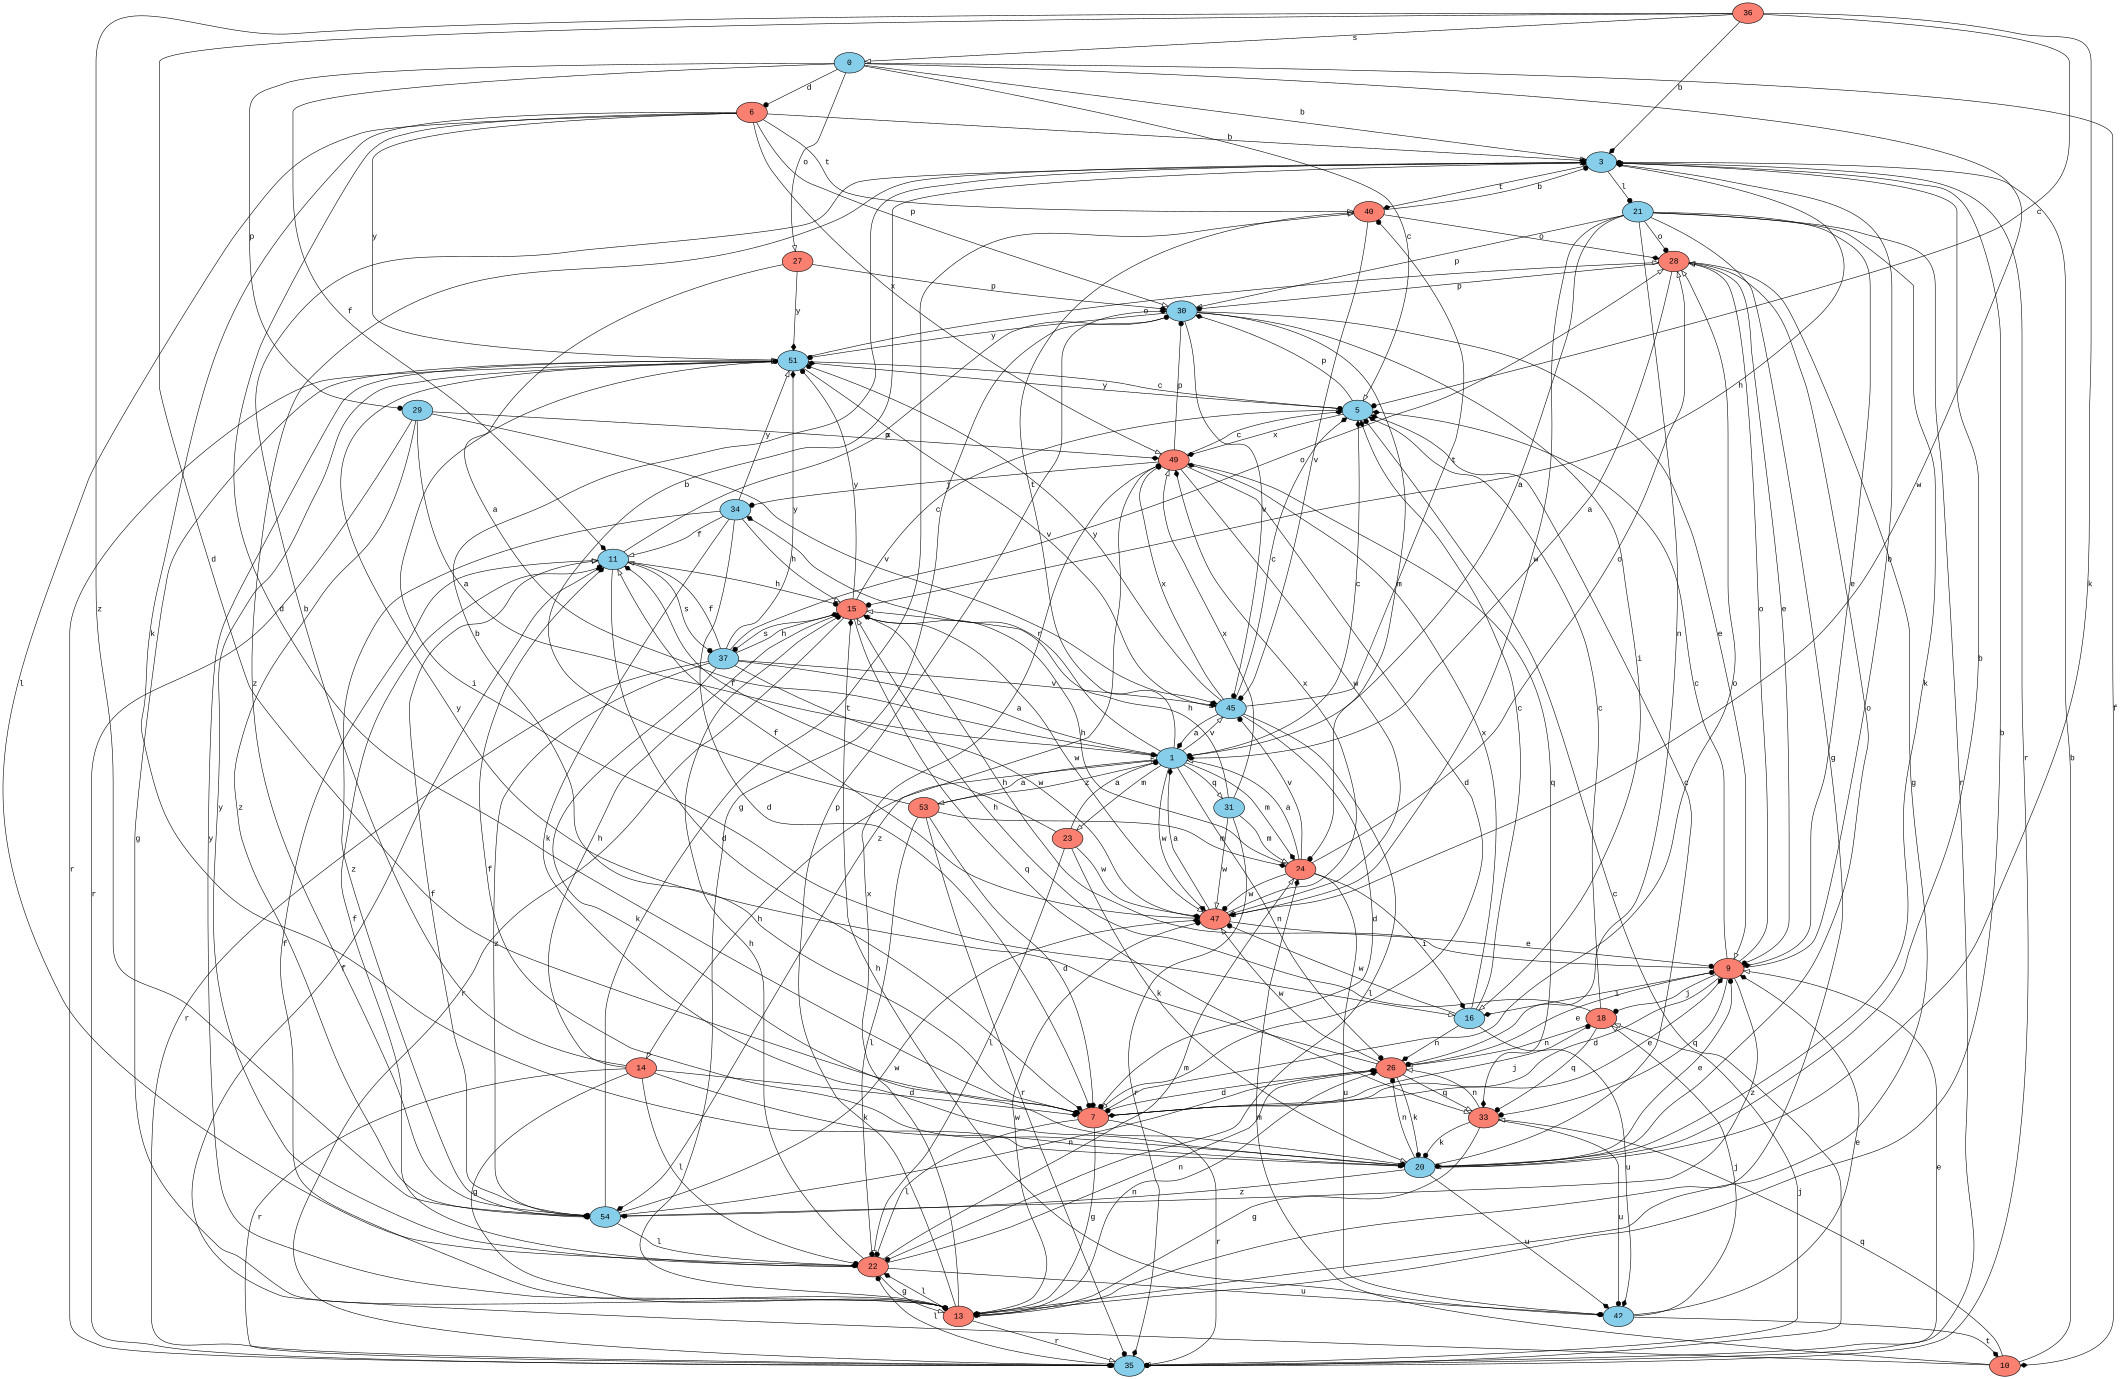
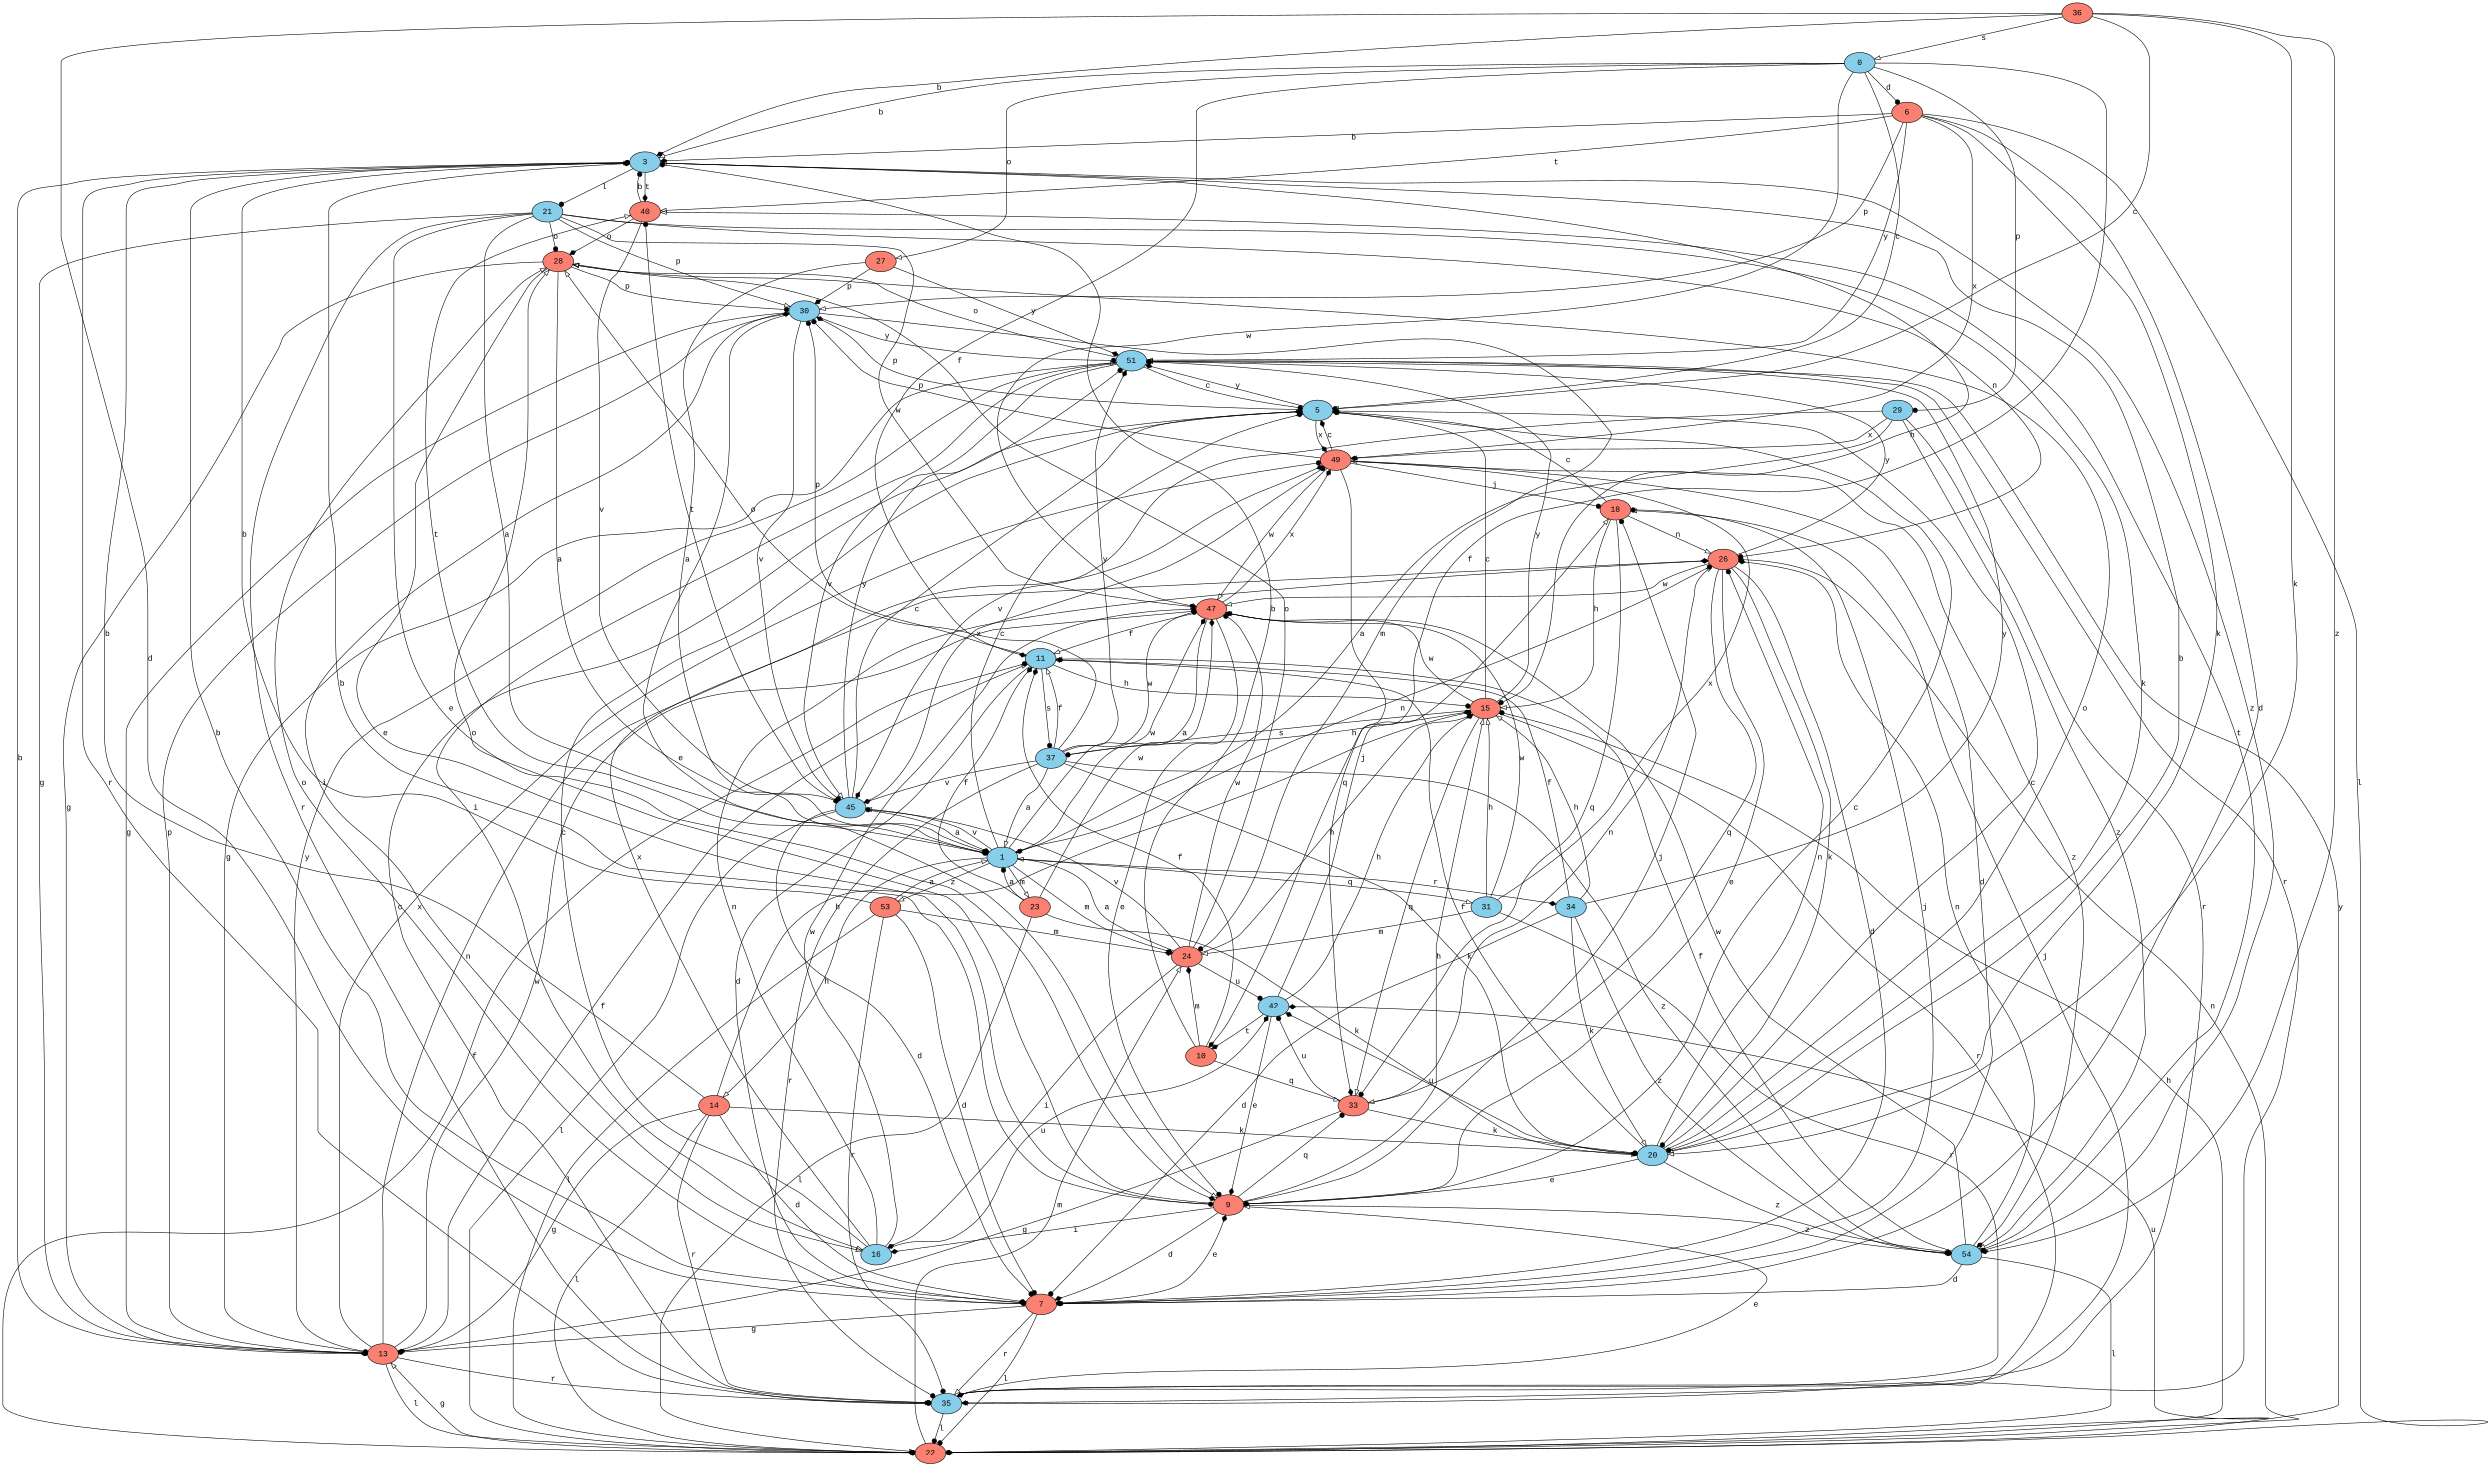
(956, 480) -> (1473, 485)
none -> (1517, 1297)
